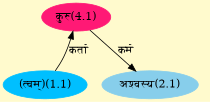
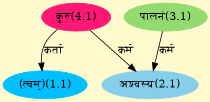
none -> (166, 17)
(64, 55) -> (45, 44)
